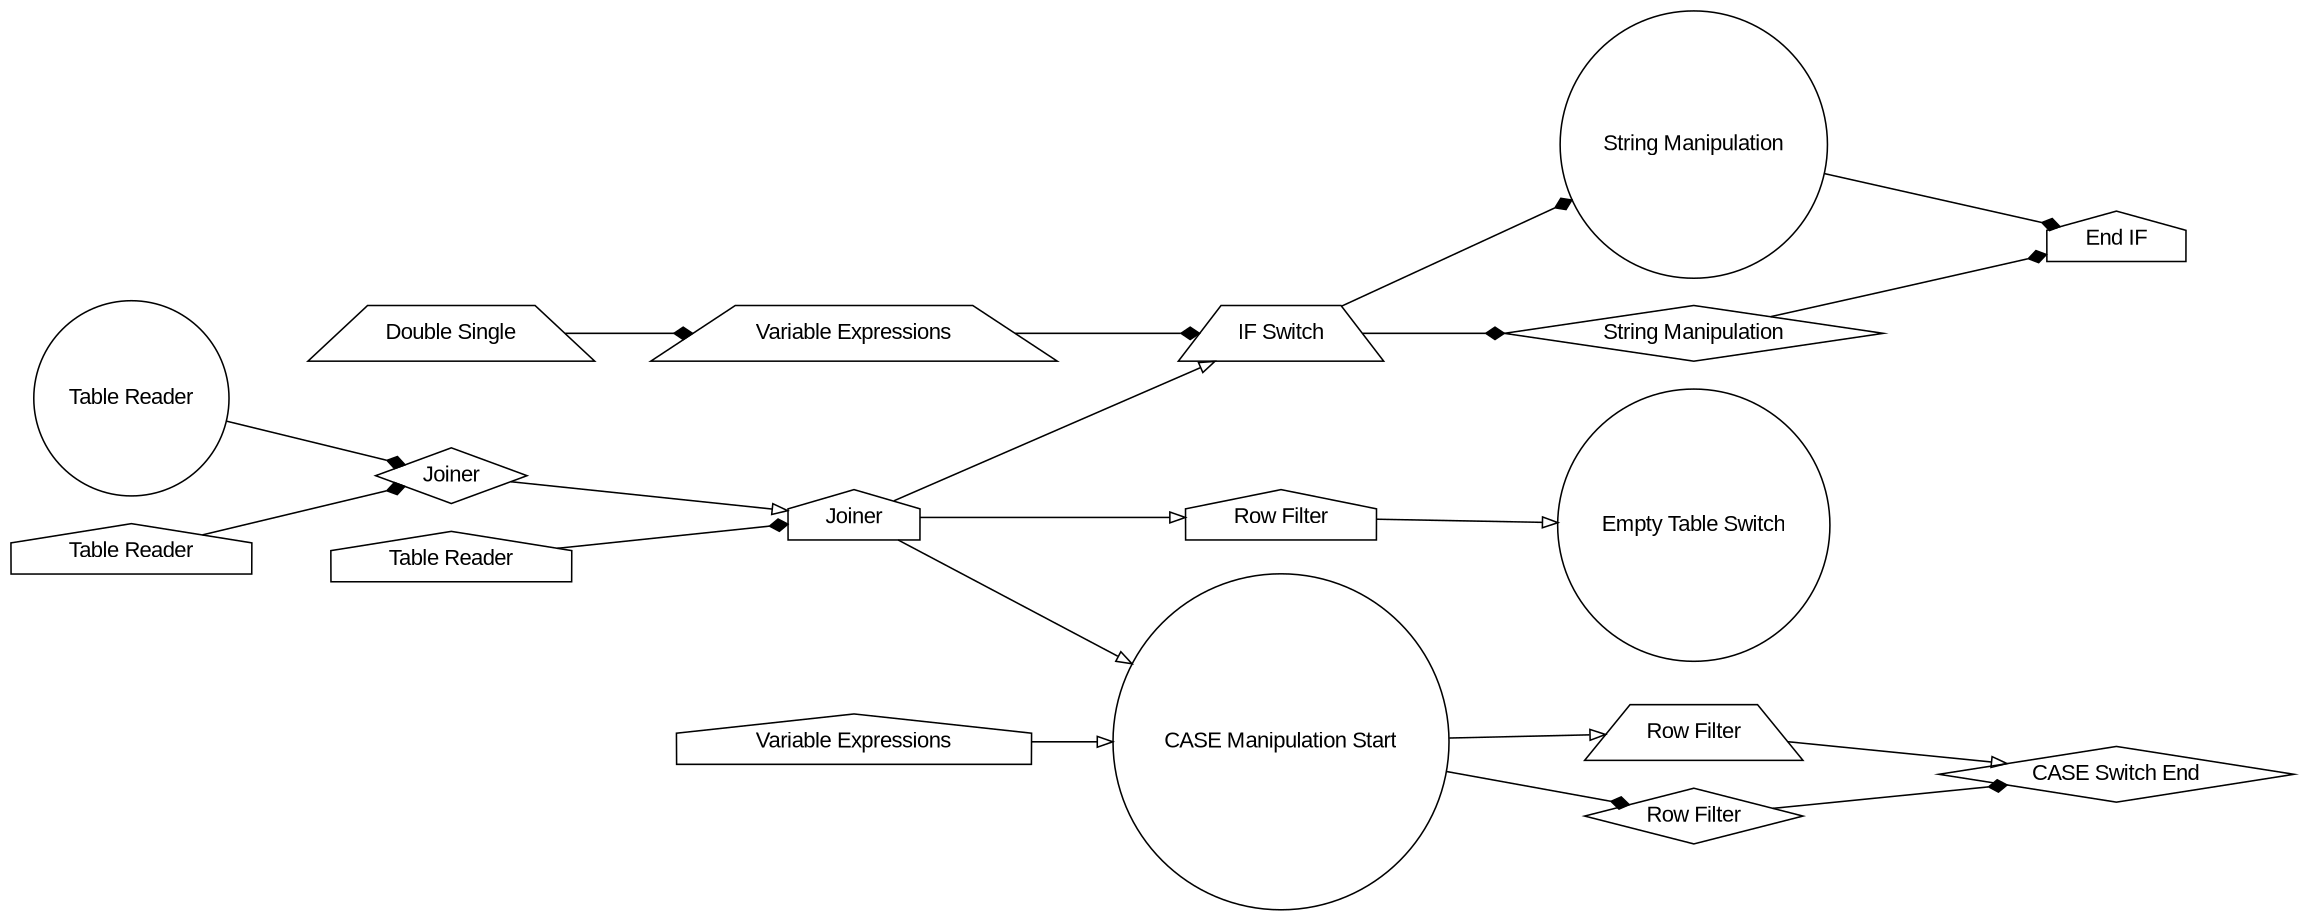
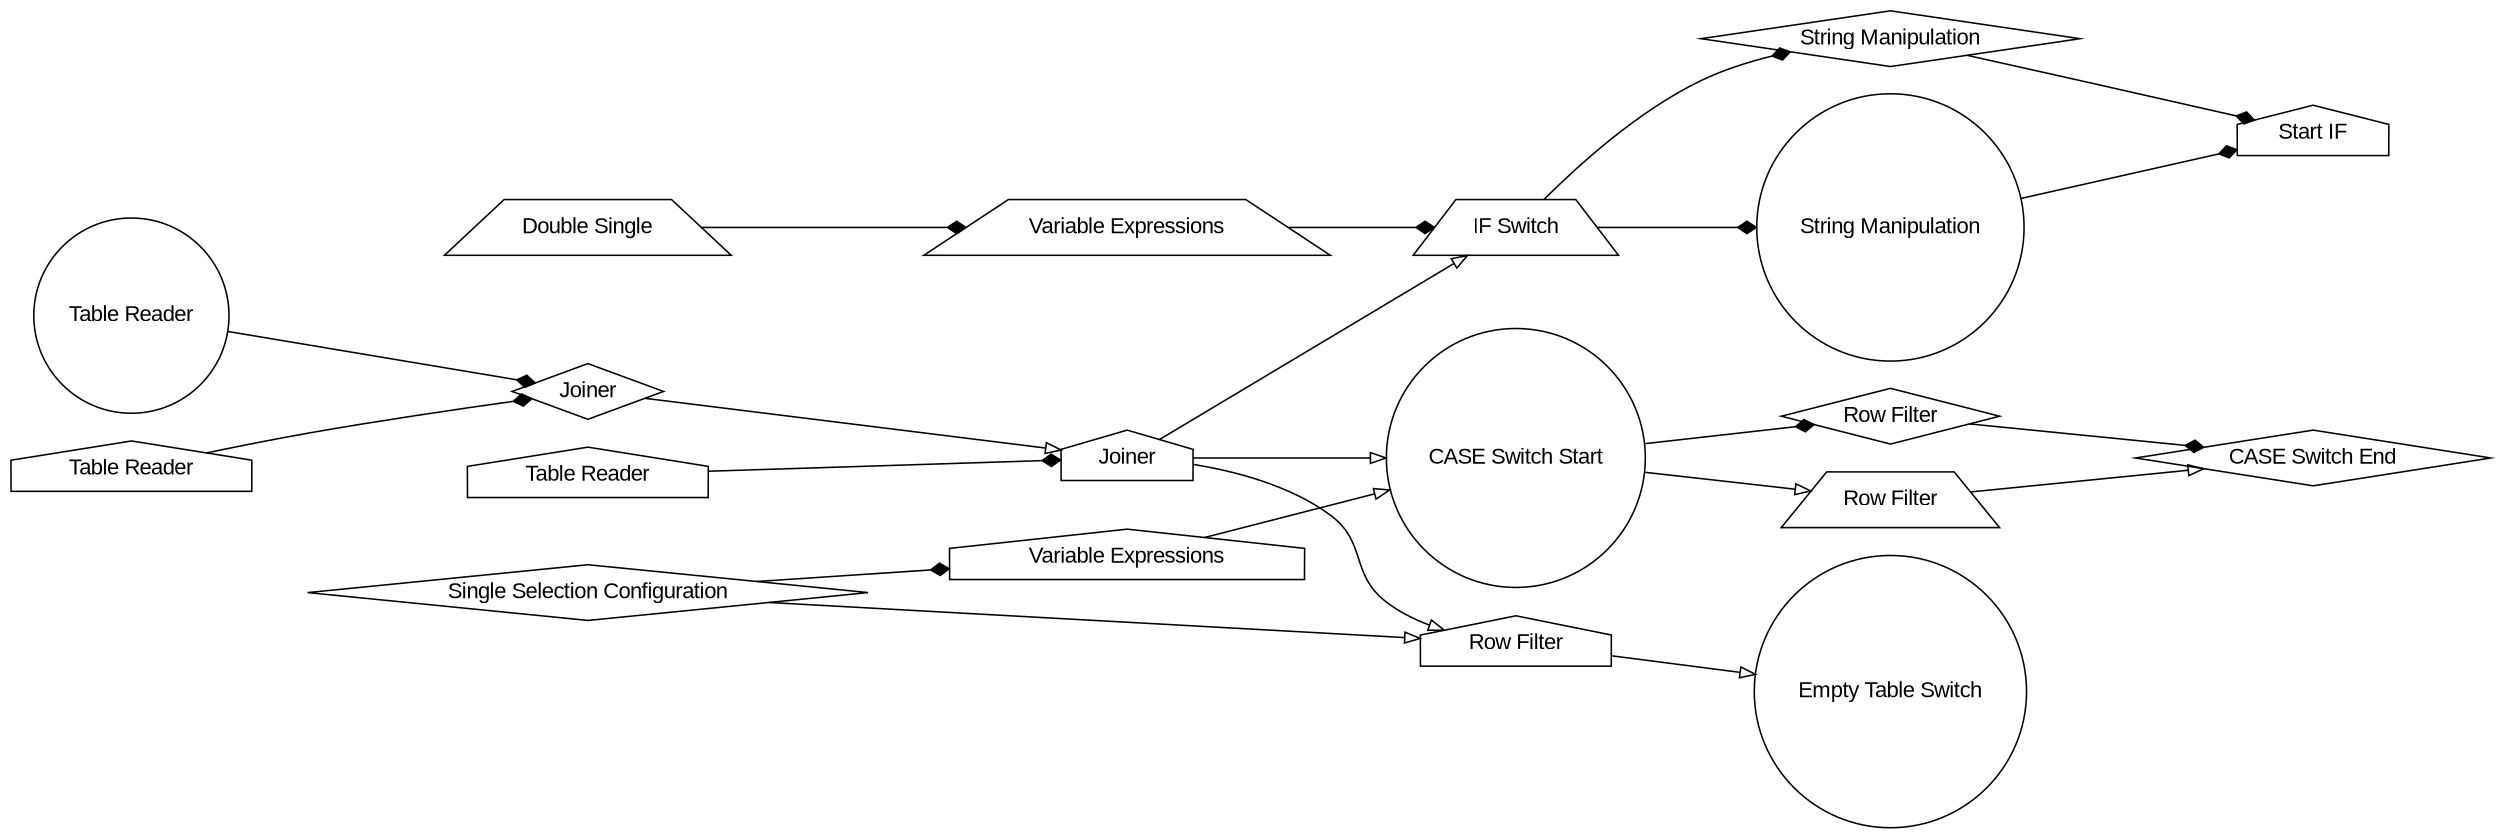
(2116, 239) -> (2313, 133)
none -> (588, 593)
(1281, 742) -> (1516, 458)
